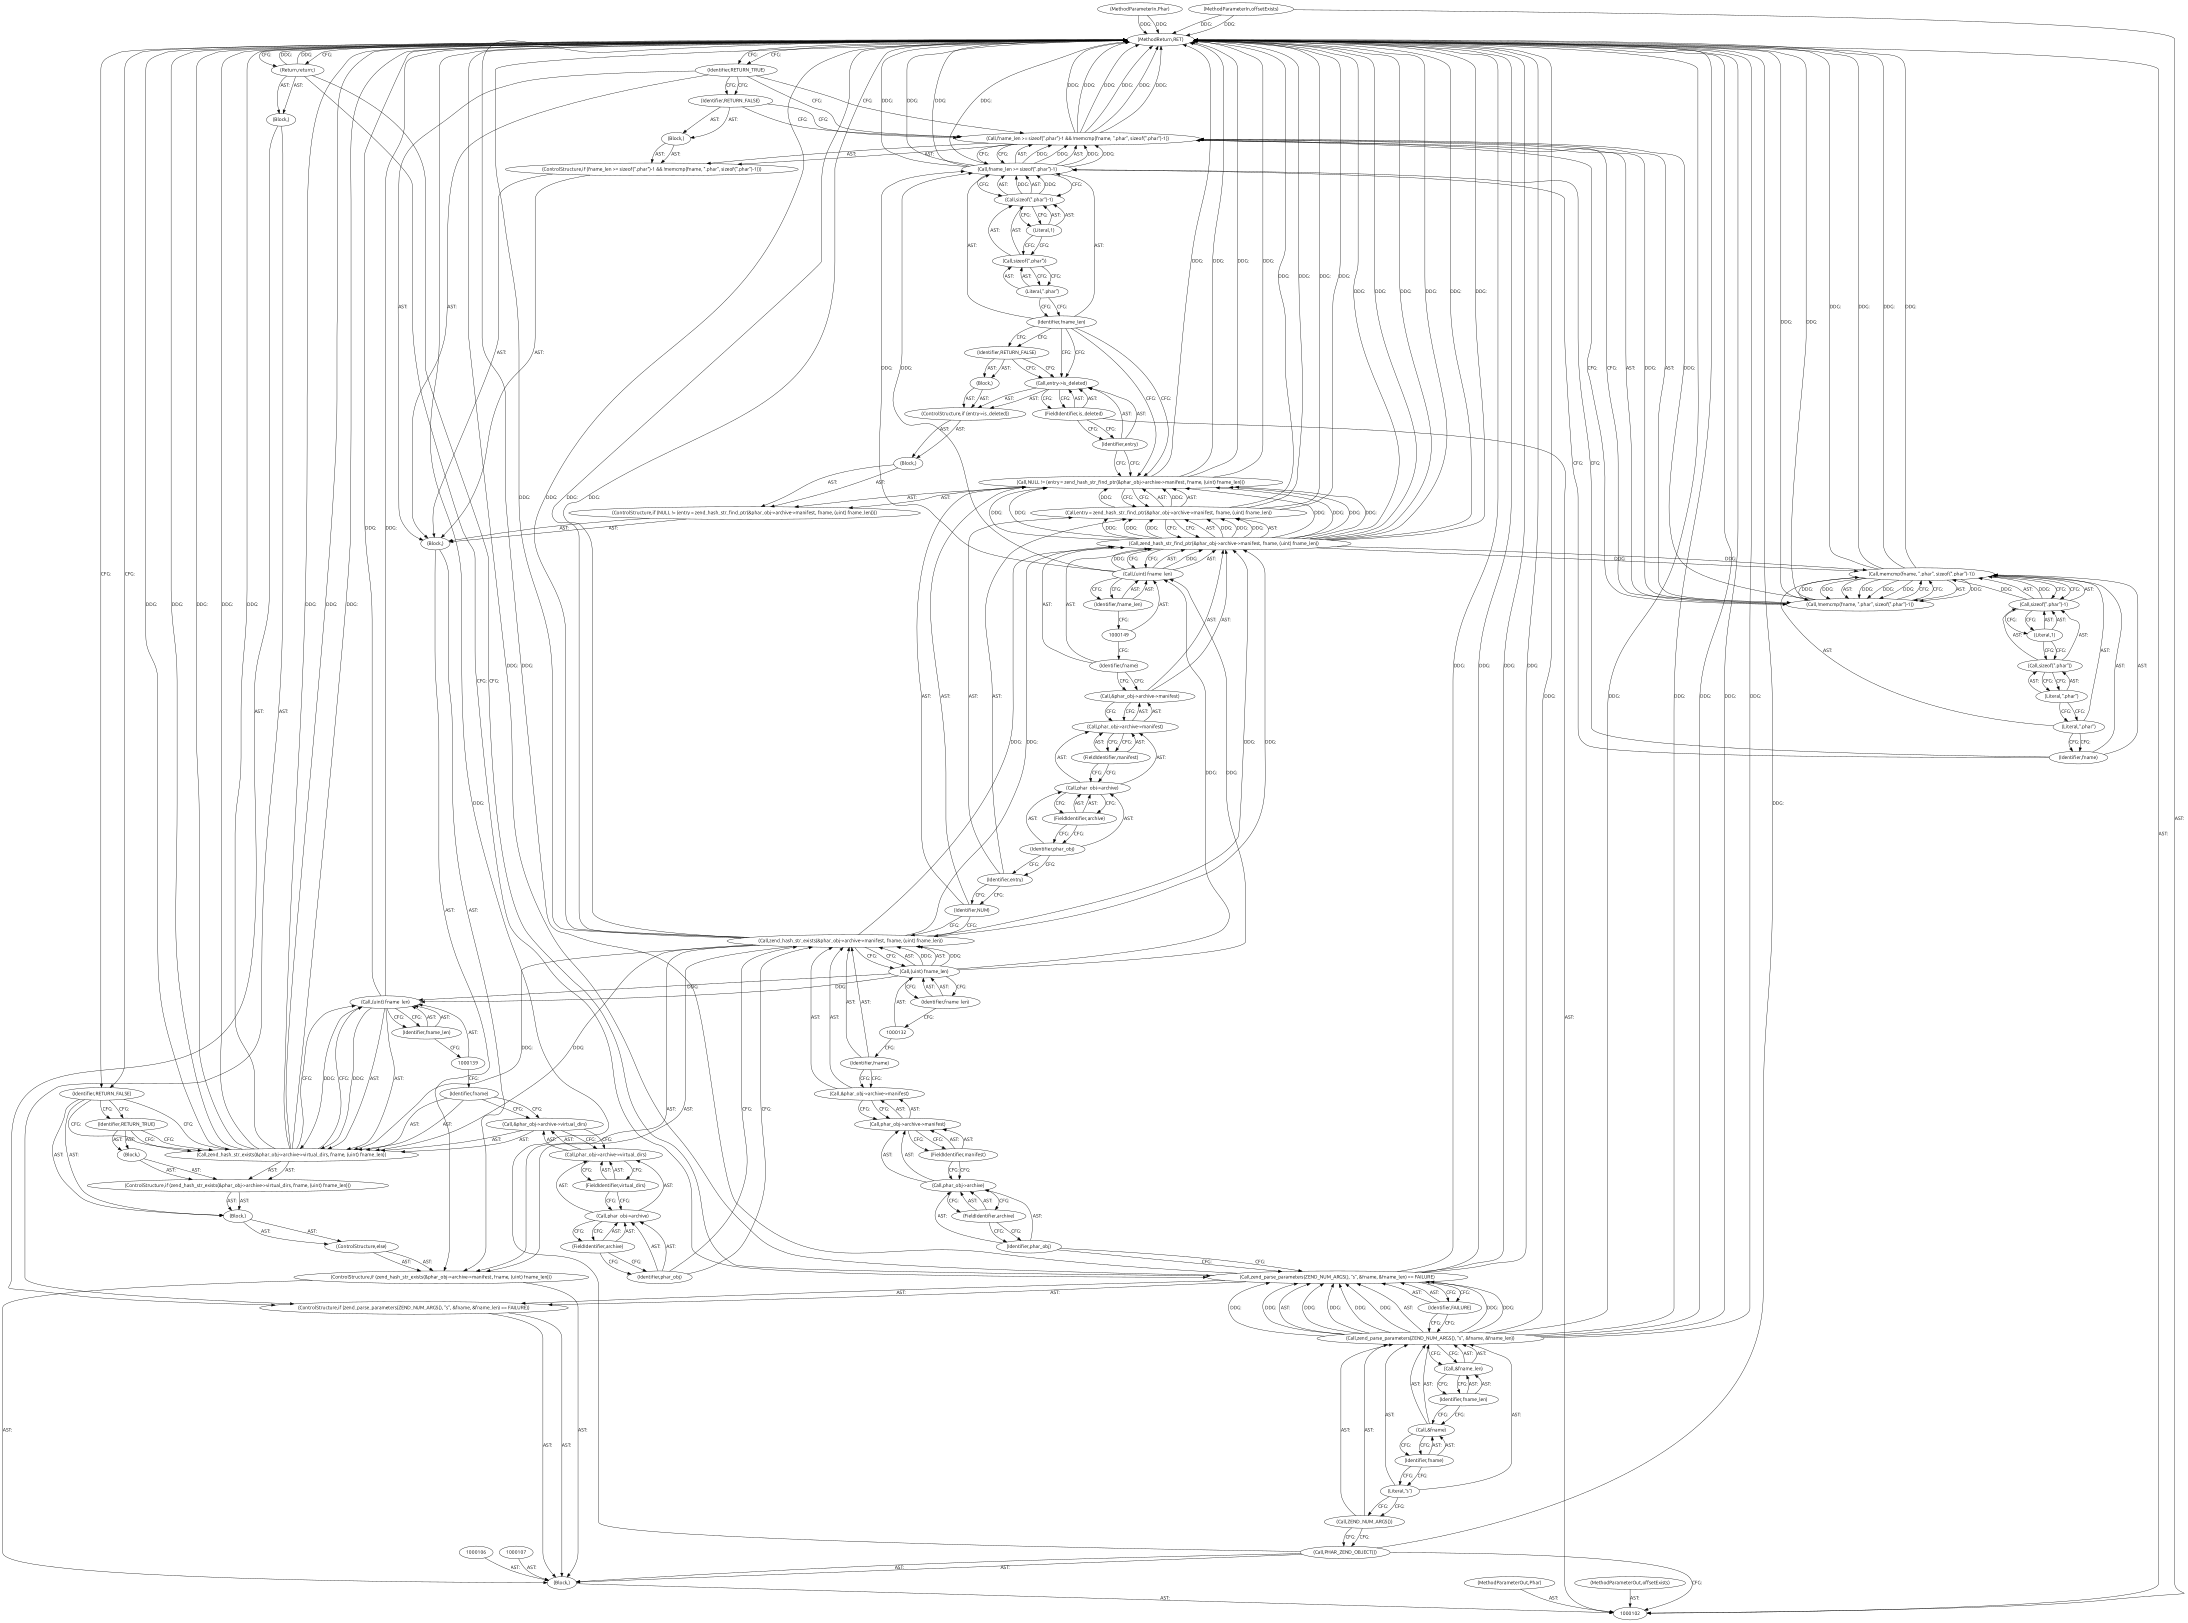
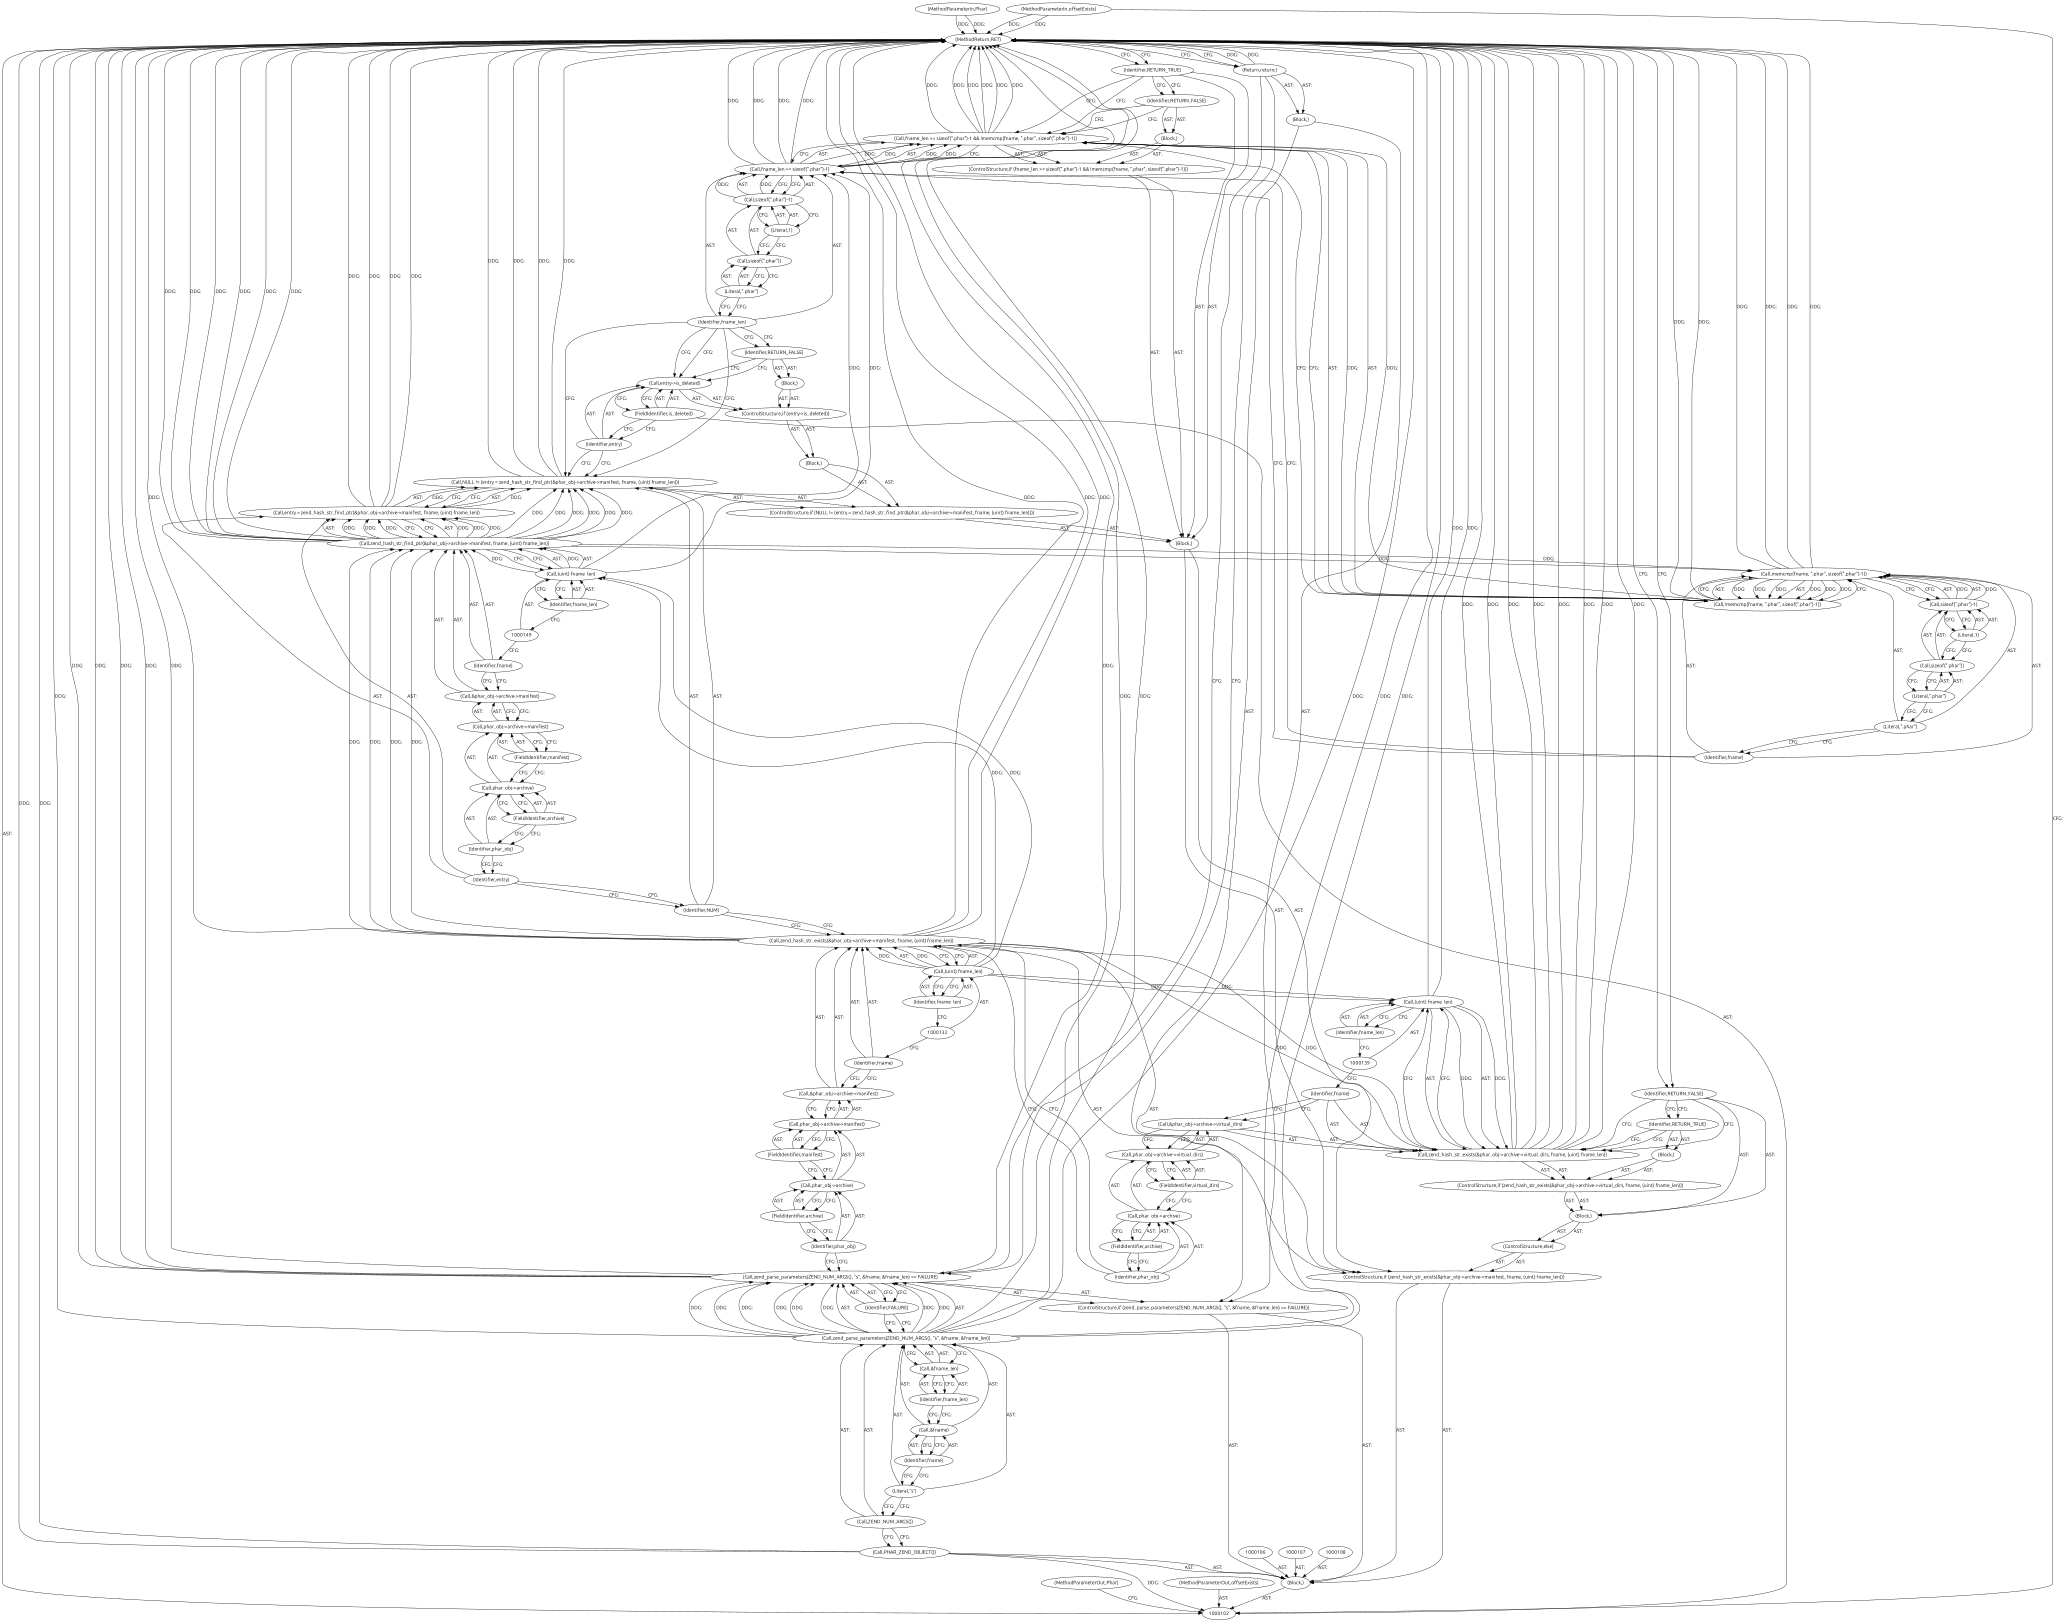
(2180, 819) -> (2058, 819)
none -> (1336, 1552)
(1698, 1583) -> (1154, 1583)
(1554, 1598) -> (1134, 1598)
